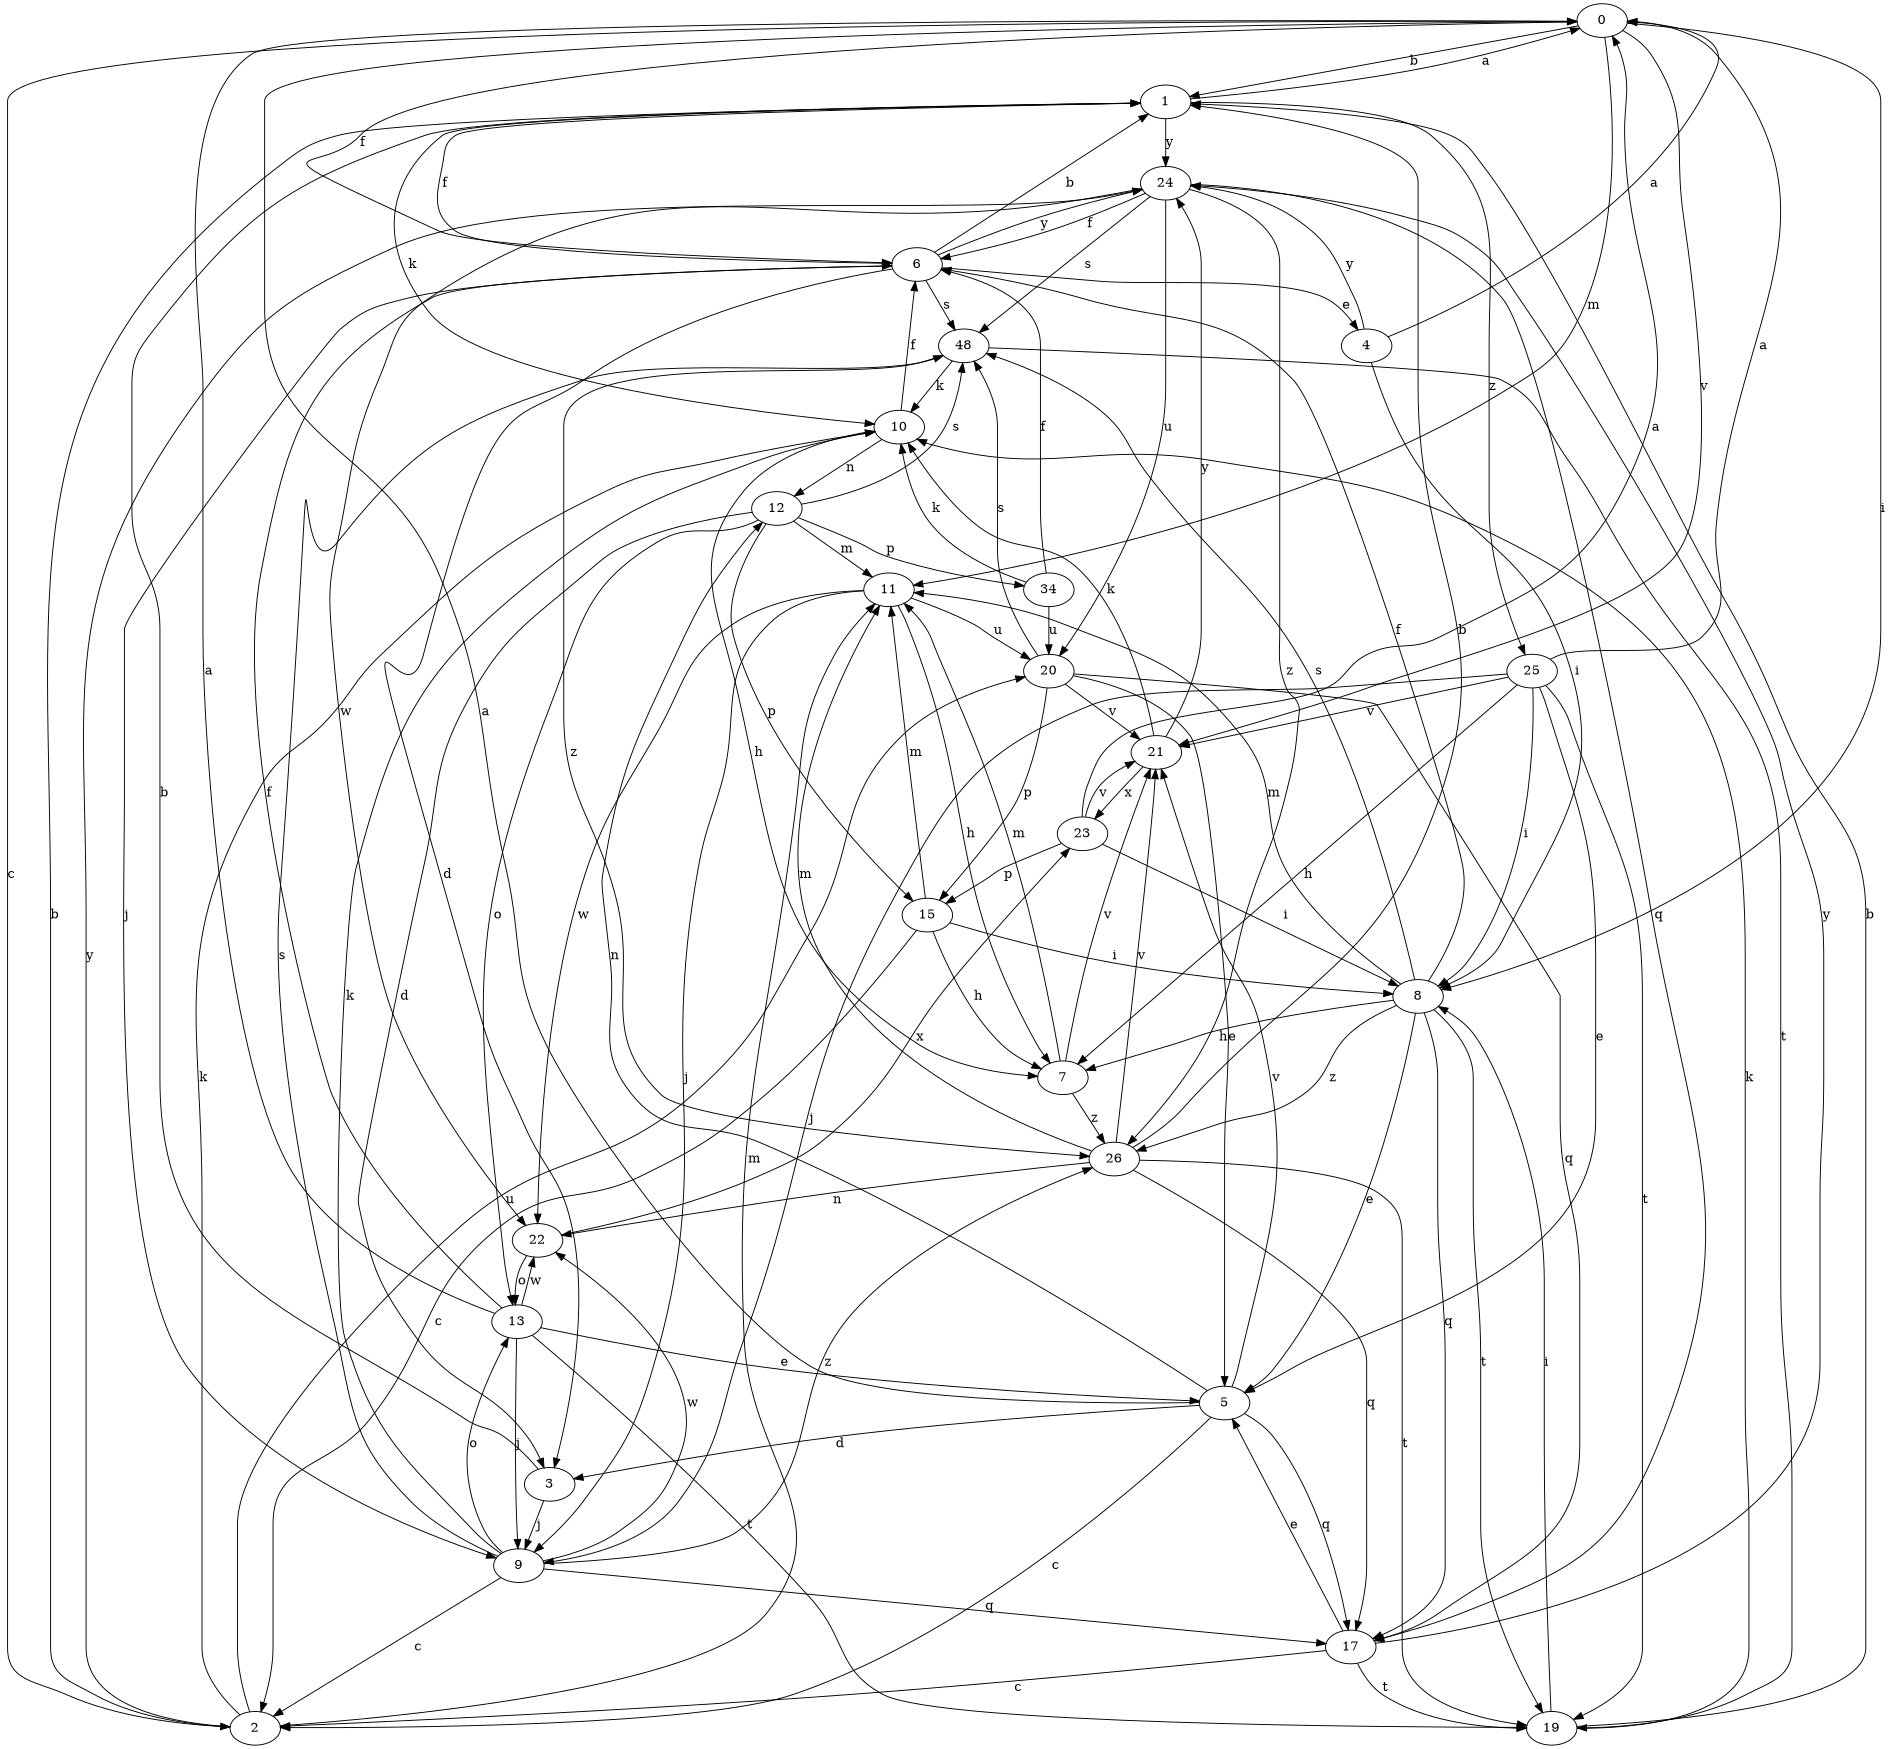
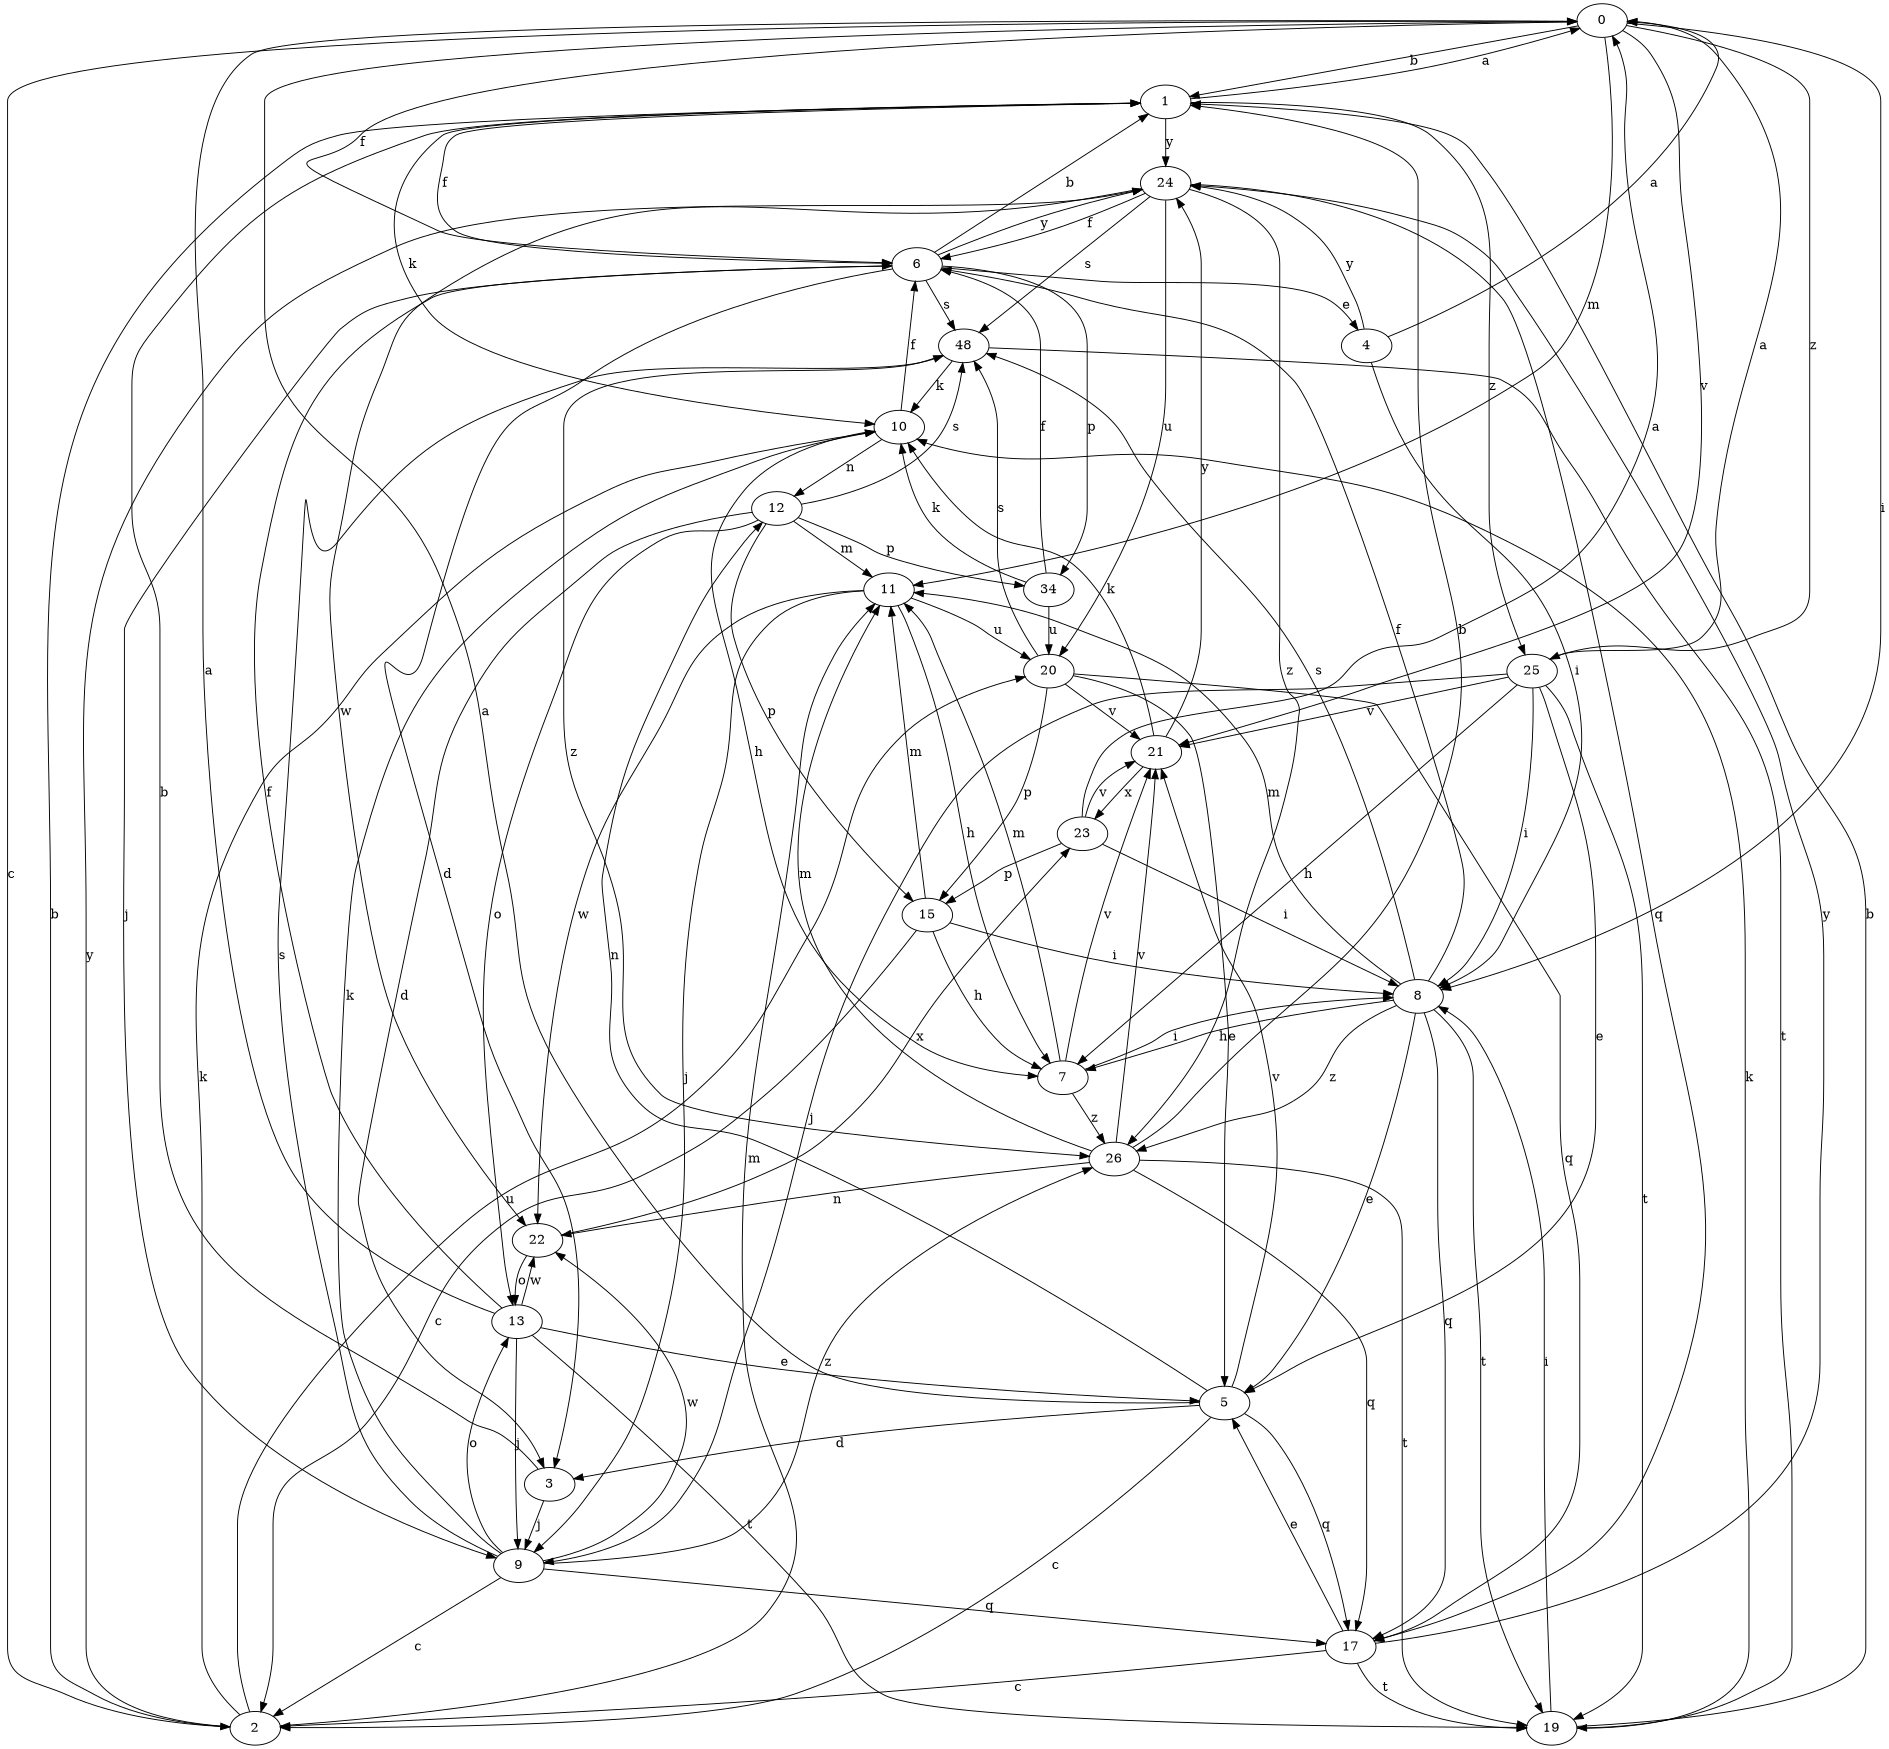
none -> (1087, 368)
none -> (1810, 382)
none -> (1237, 1014)
